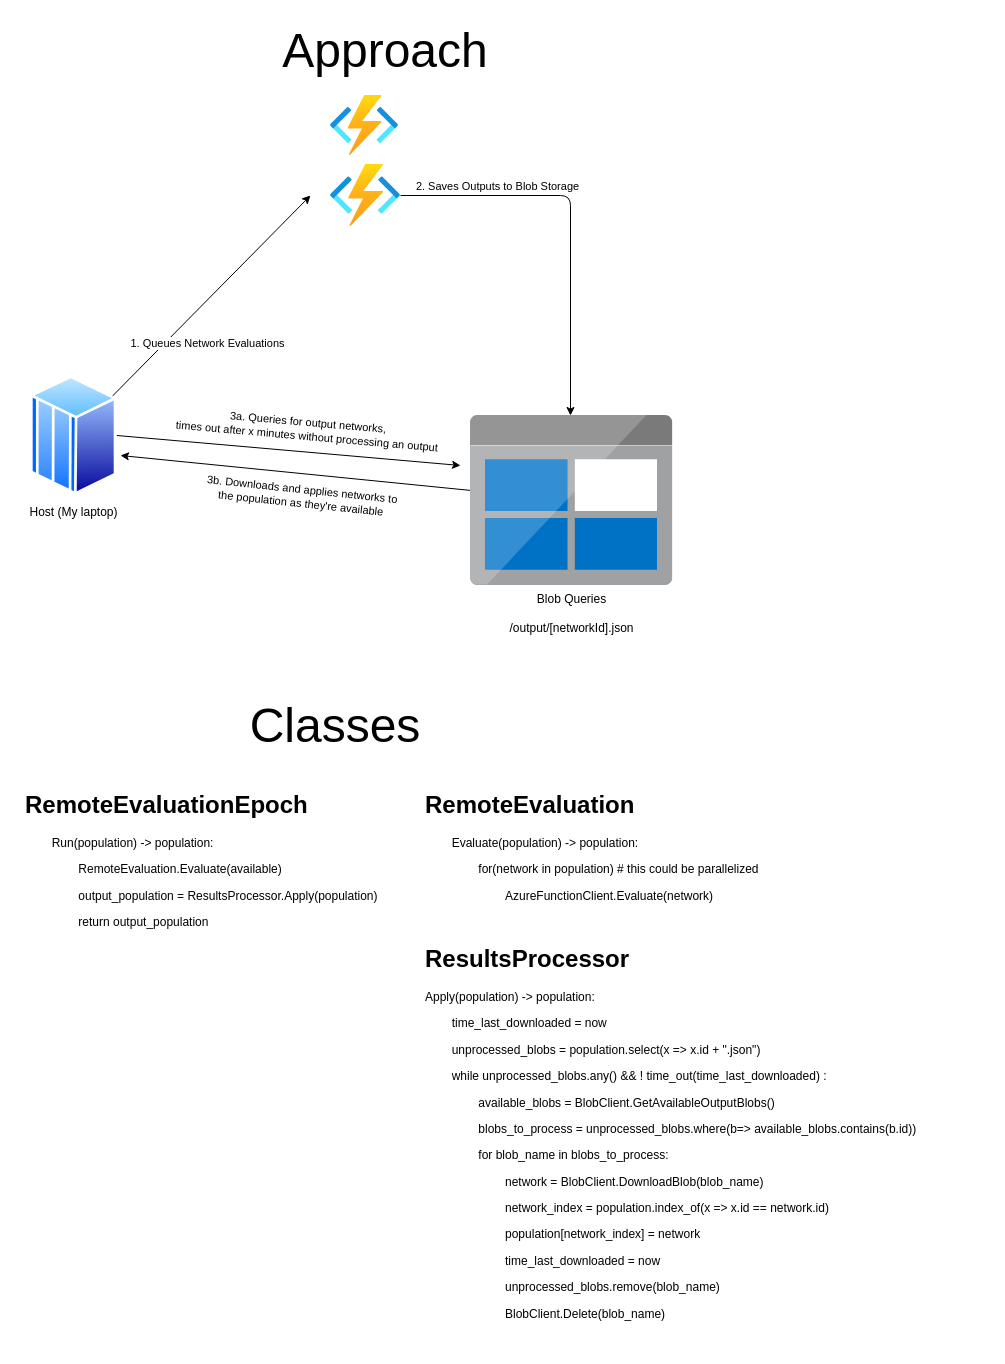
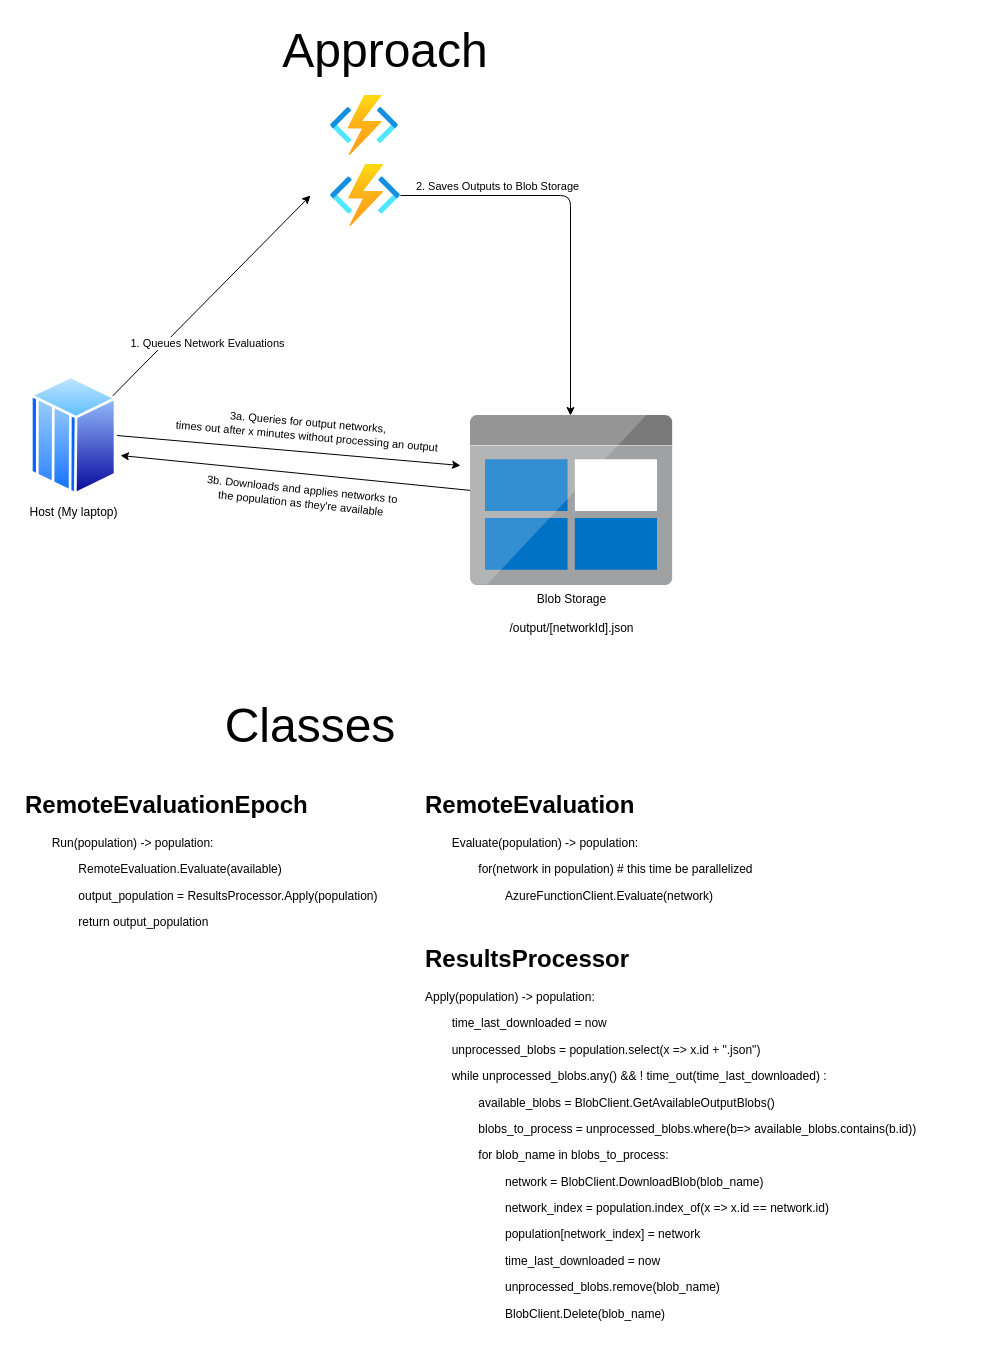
(572, 607) -> (572, 607)
(336, 726) -> (311, 726)
(587, 804) -> (584, 804)
